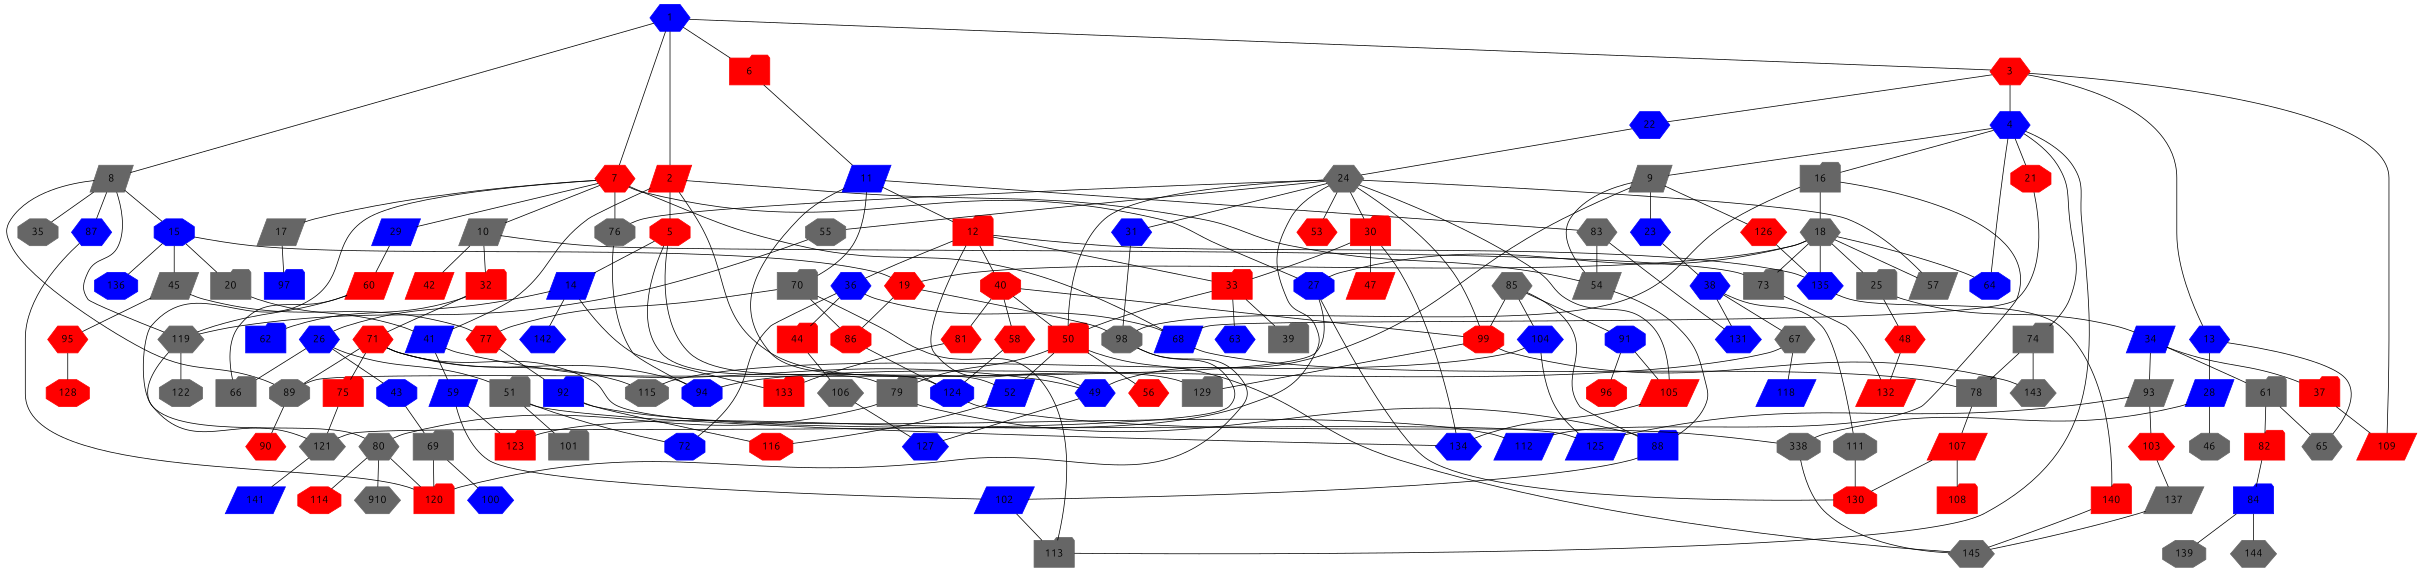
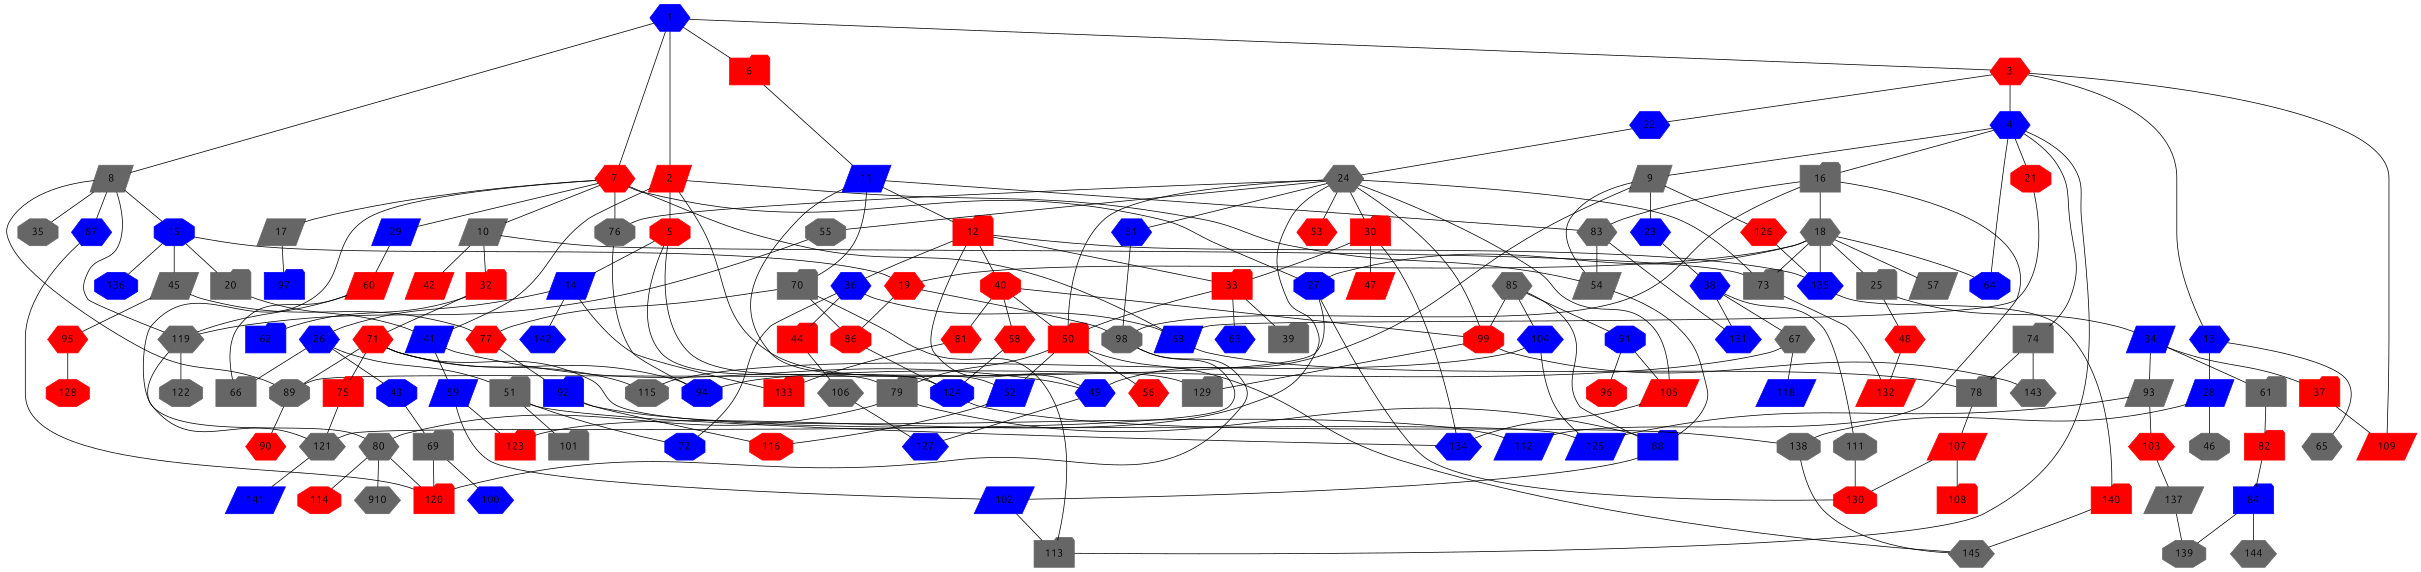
(1637, 196) -> (1567, 197)
none -> (1704, 198)
(2295, 421) -> none
(1799, 447) -> (1799, 447)
(2068, 532) -> (2179, 527)
